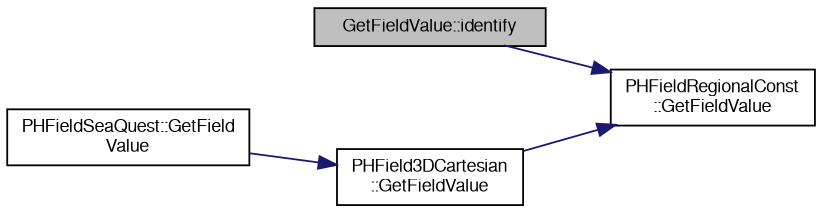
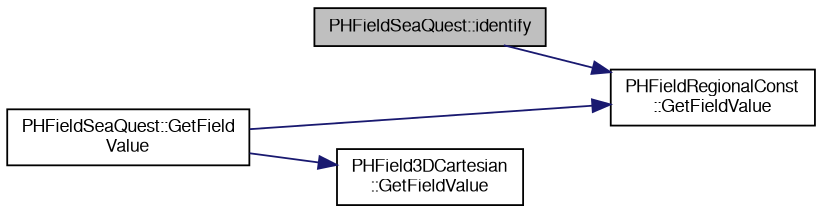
(430, 27) -> (430, 27)
(561, 140) -> (421, 117)
